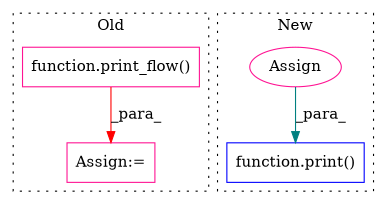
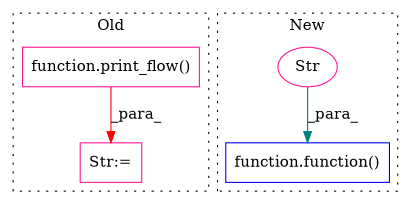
(296, 67) -> (308, 67)
(111, 163) -> (111, 163)
(296, 163) -> (308, 163)
